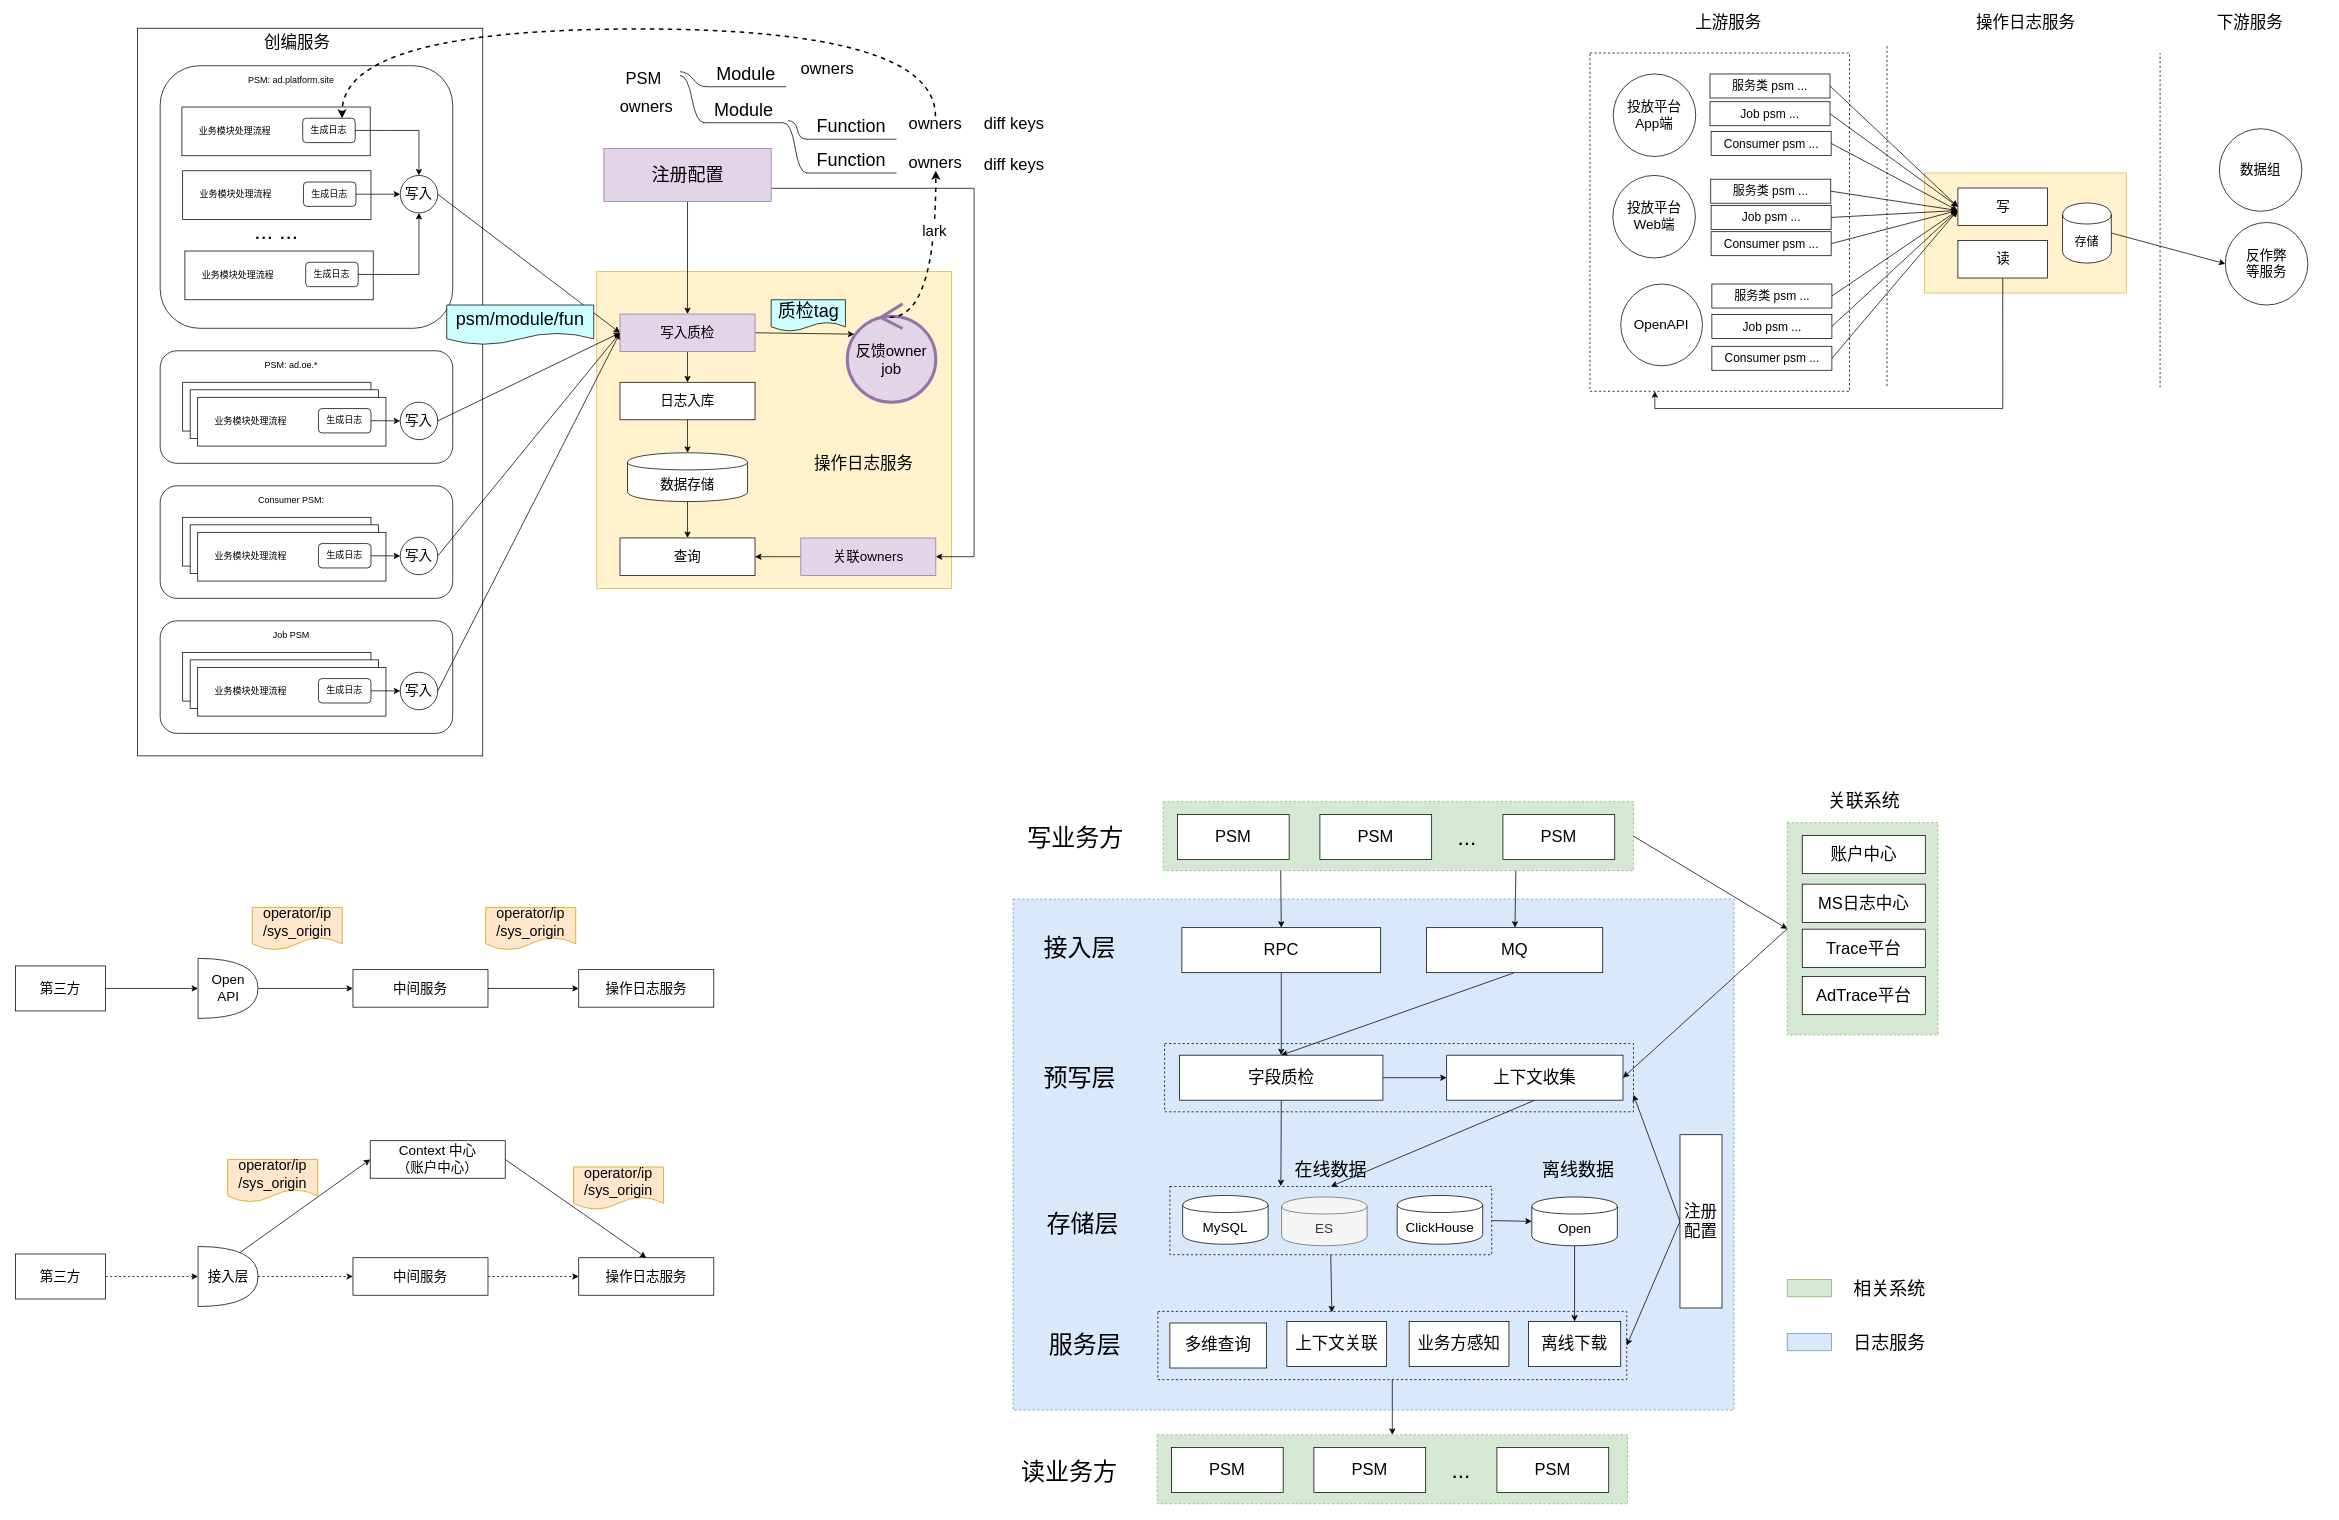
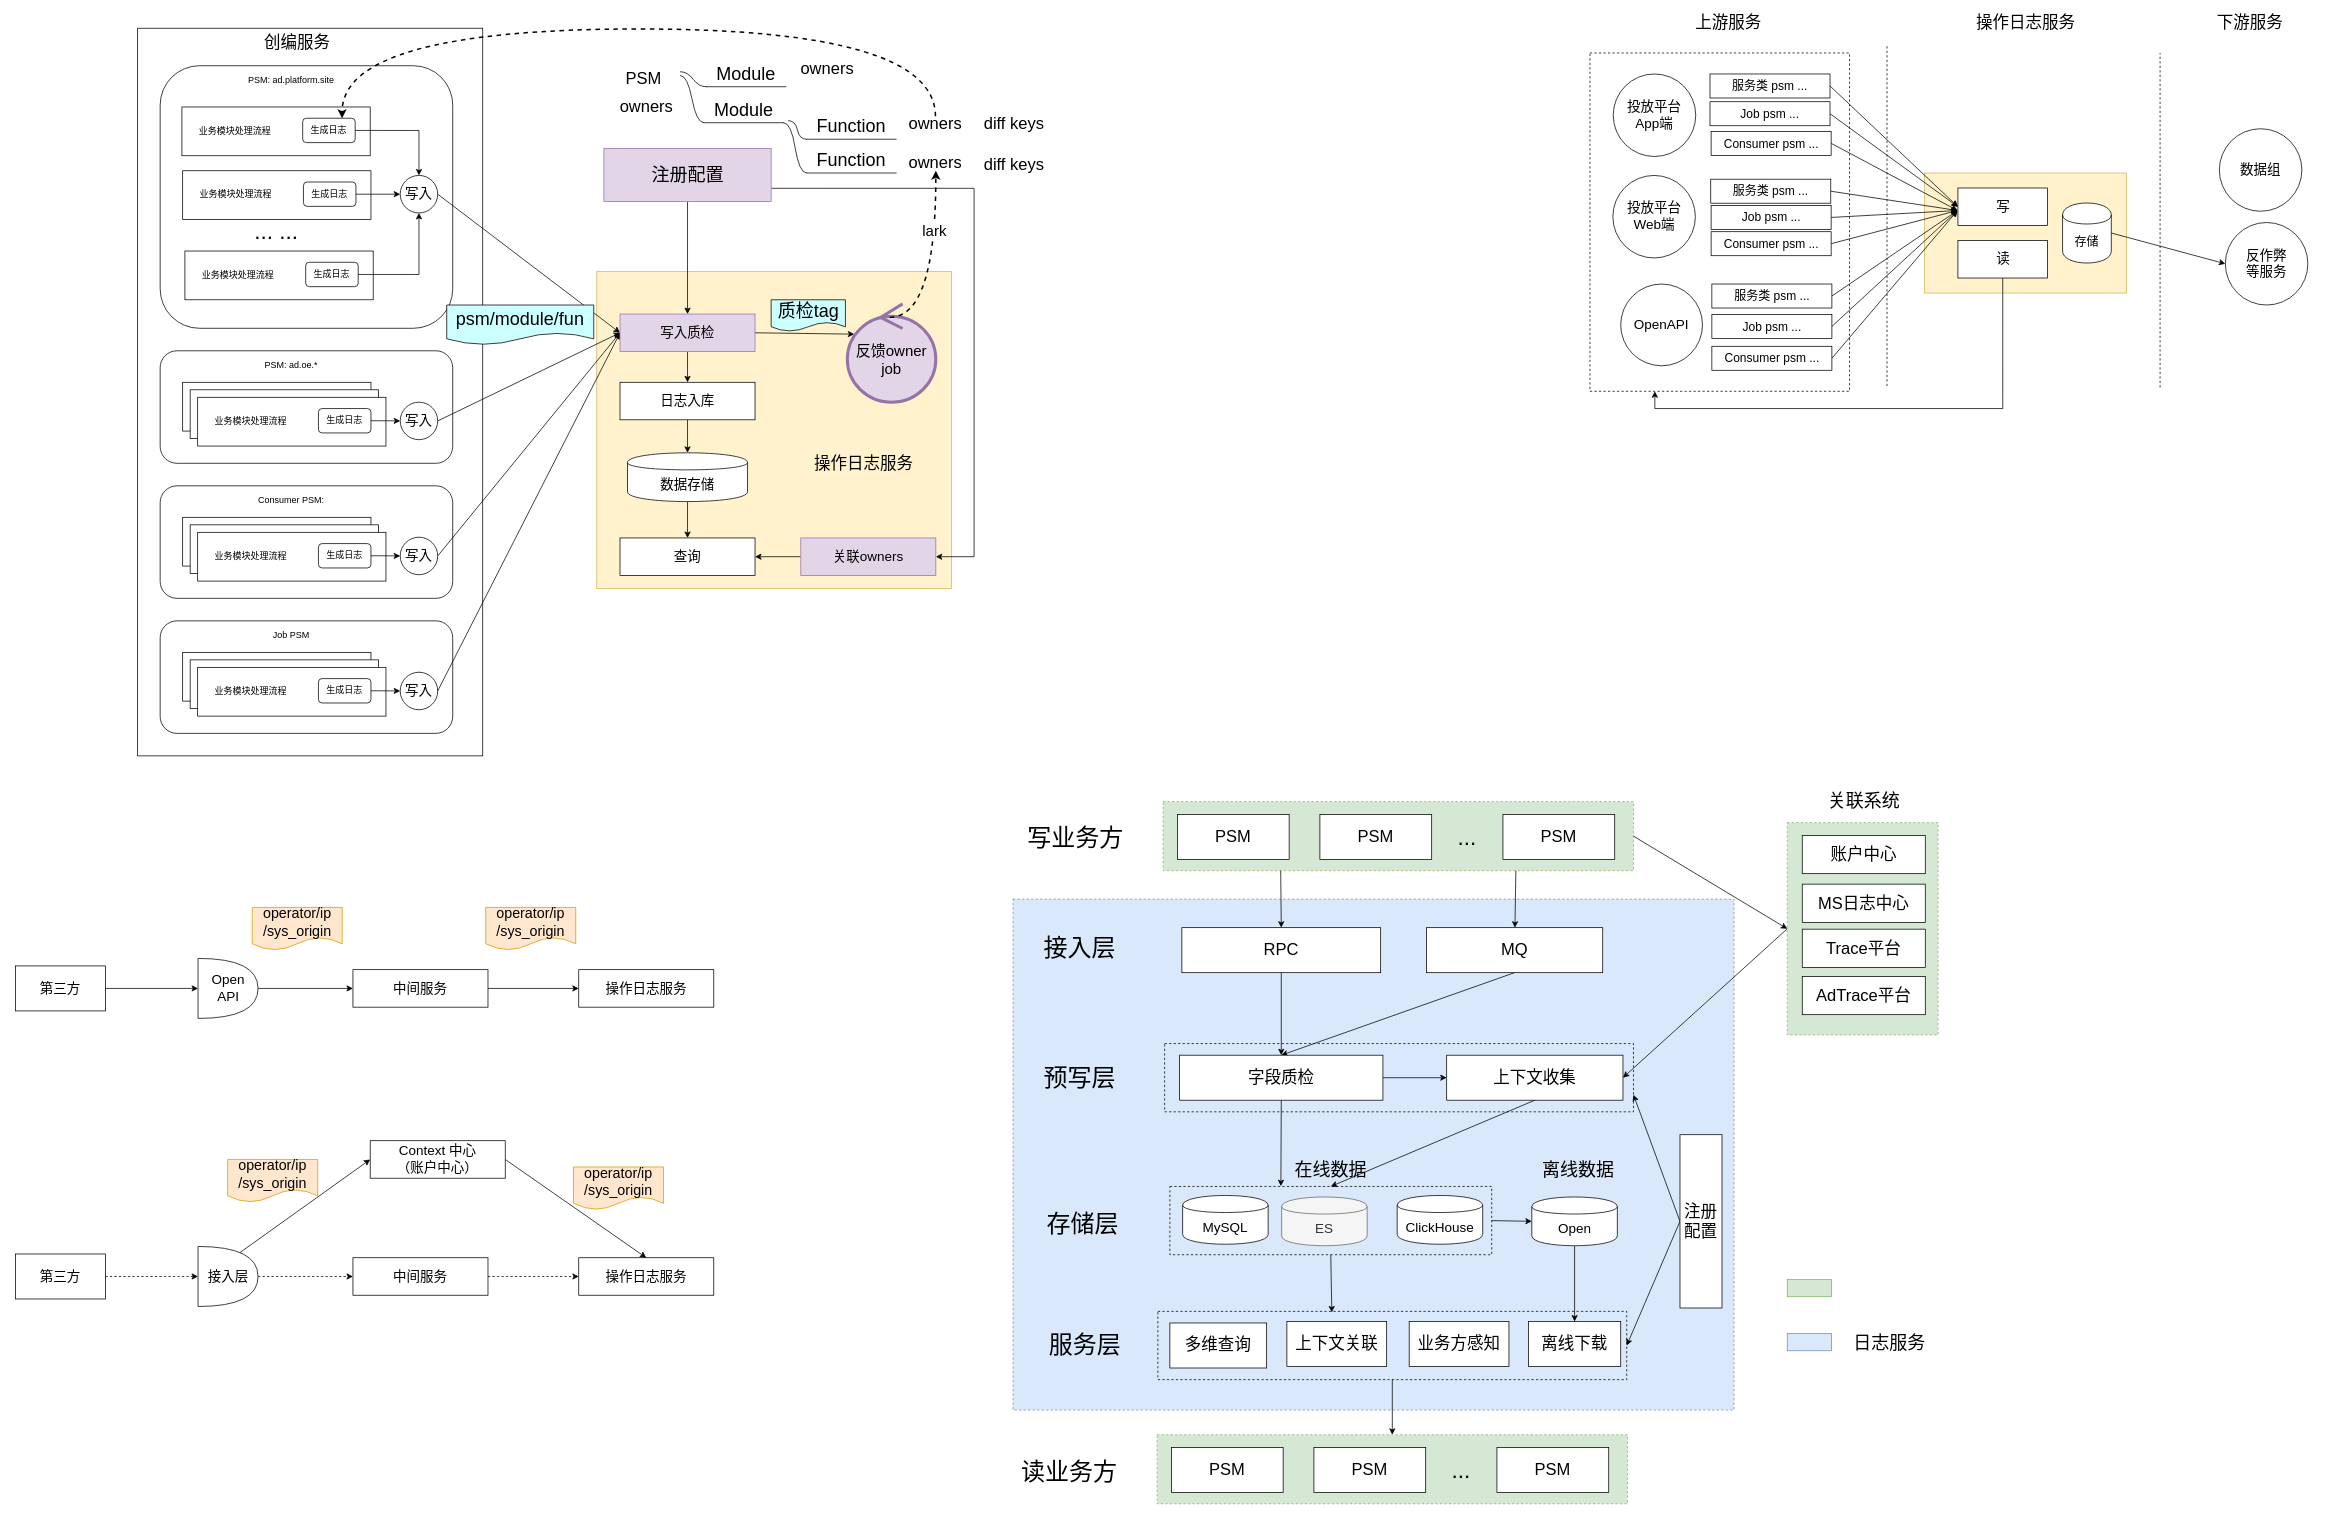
(1889, 1289) -> none
